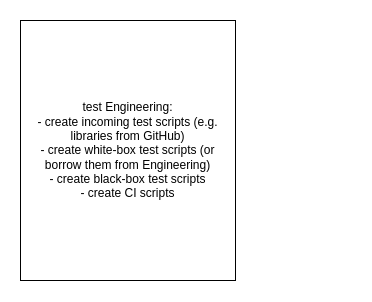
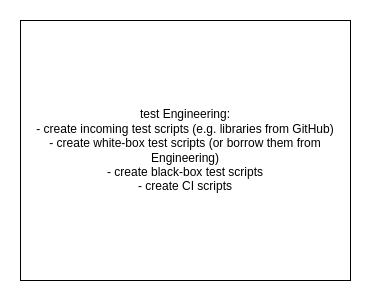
(128, 151) -> (186, 151)
